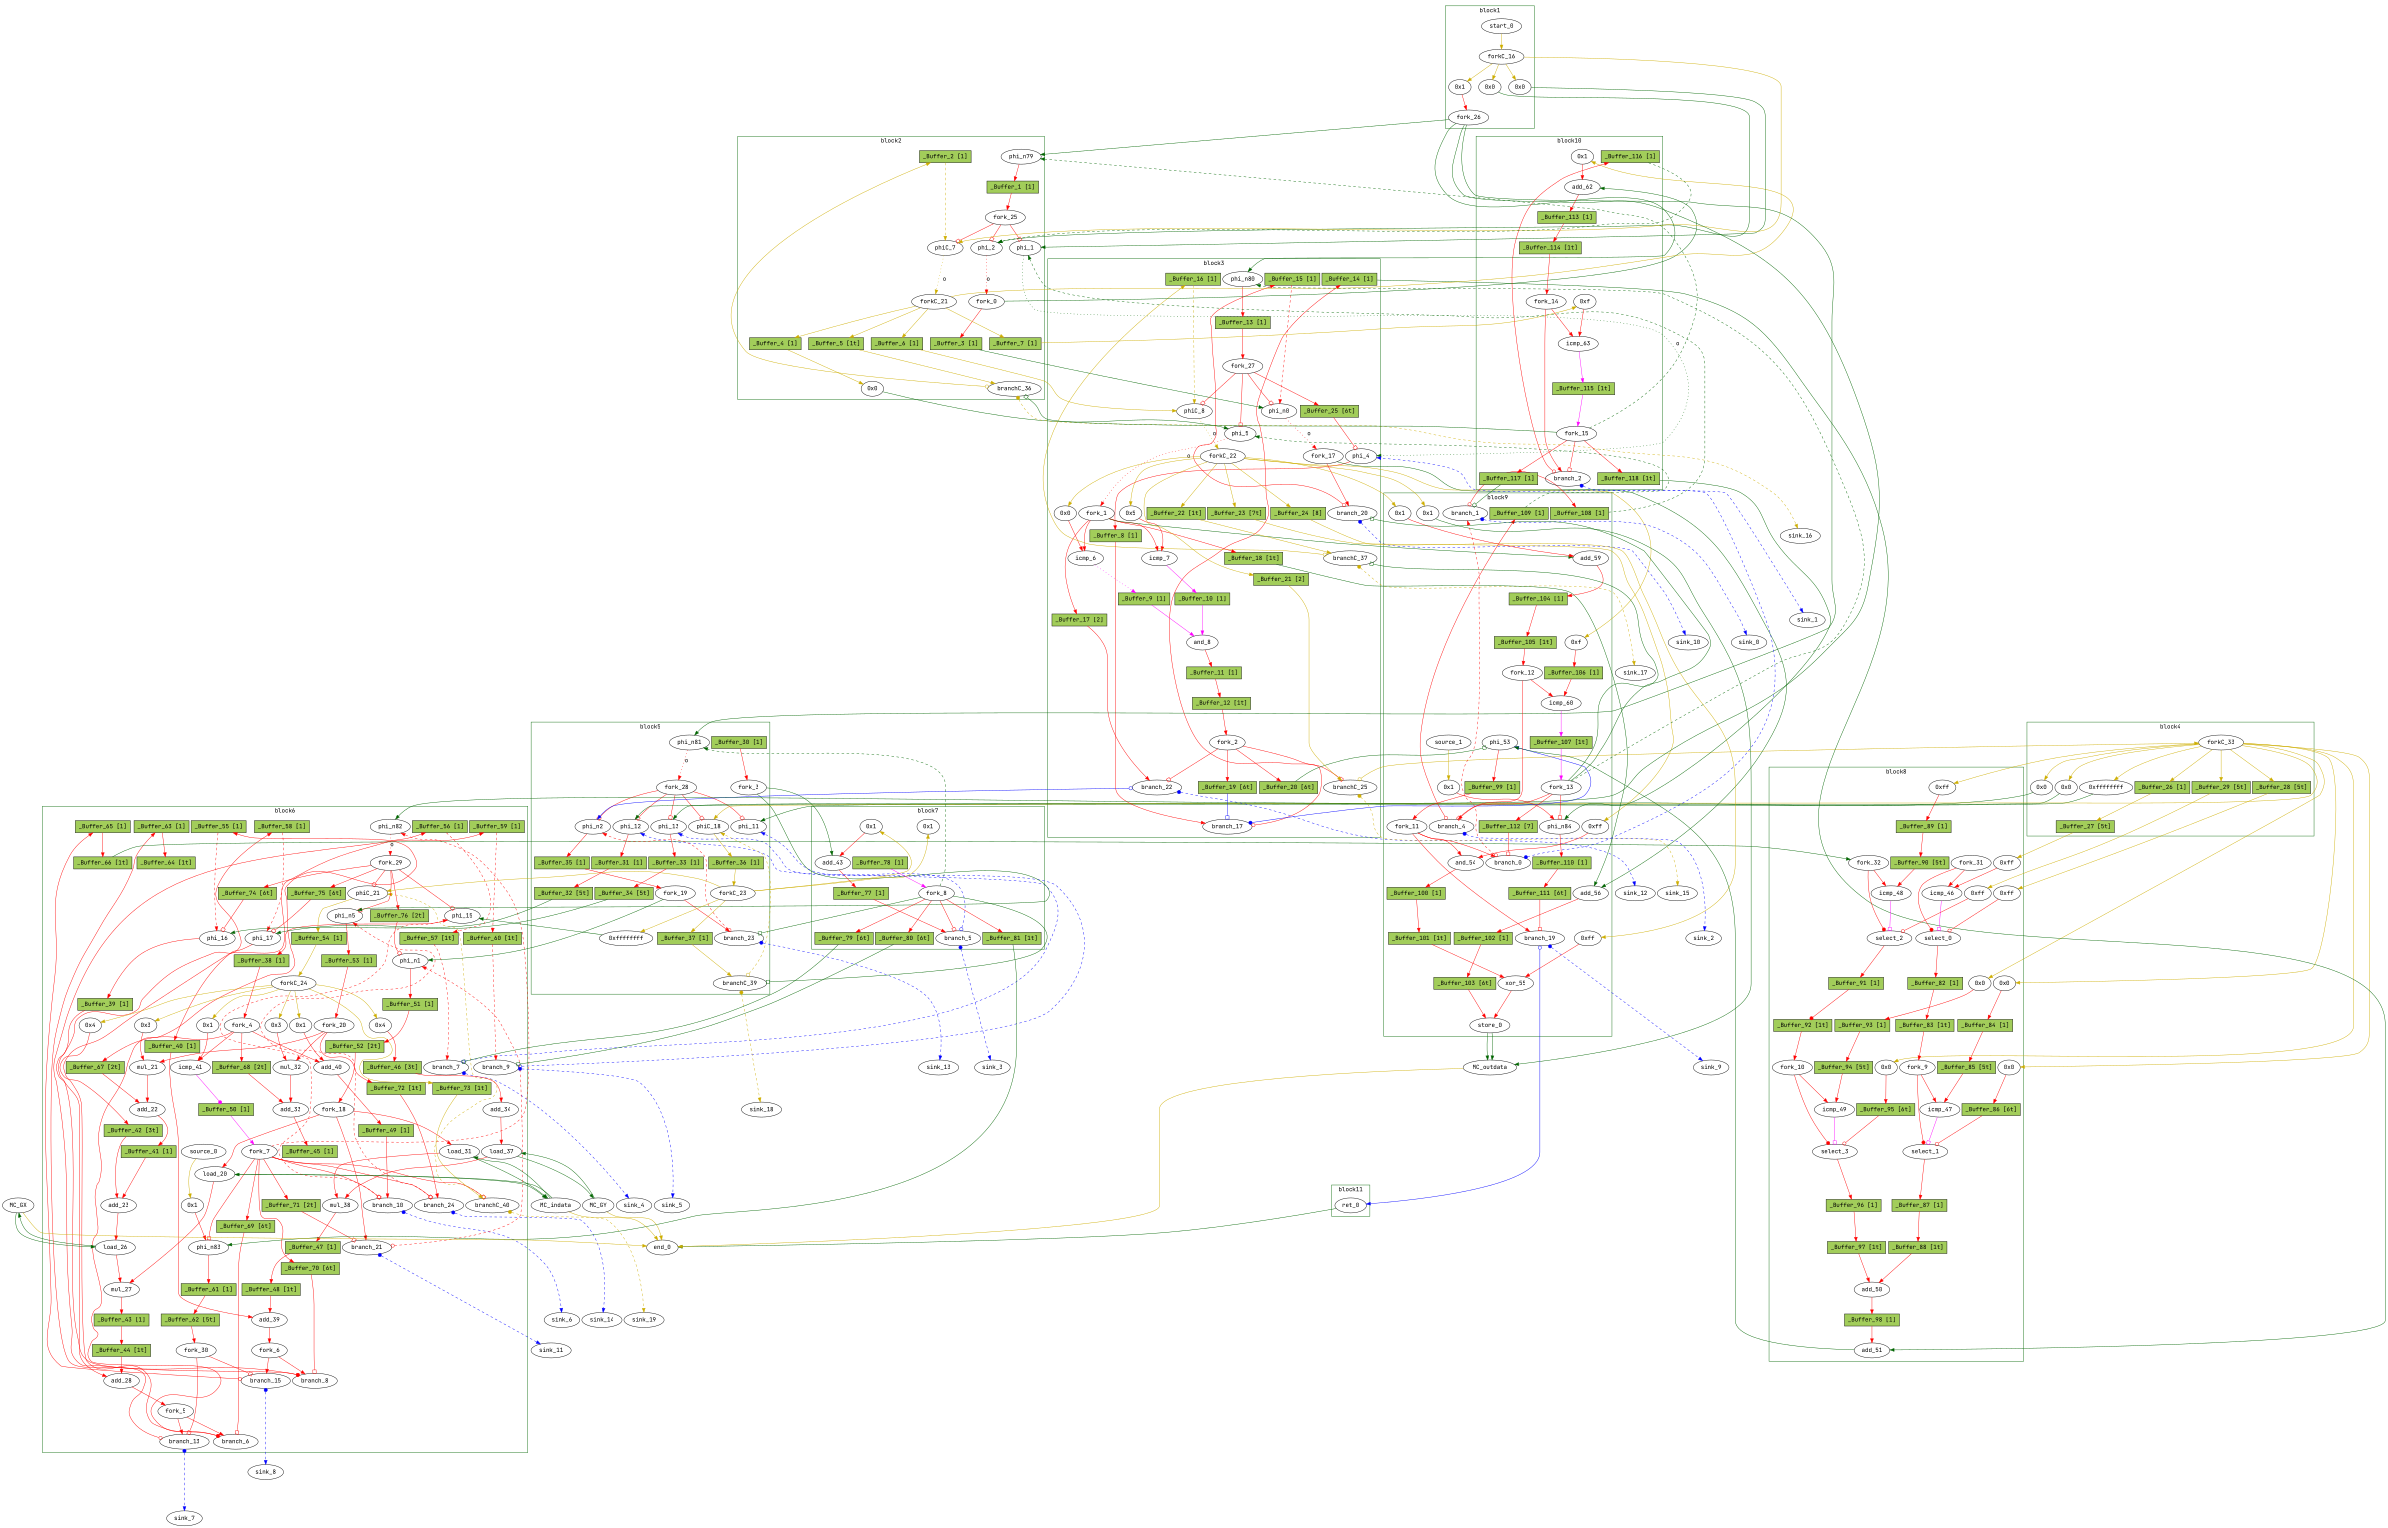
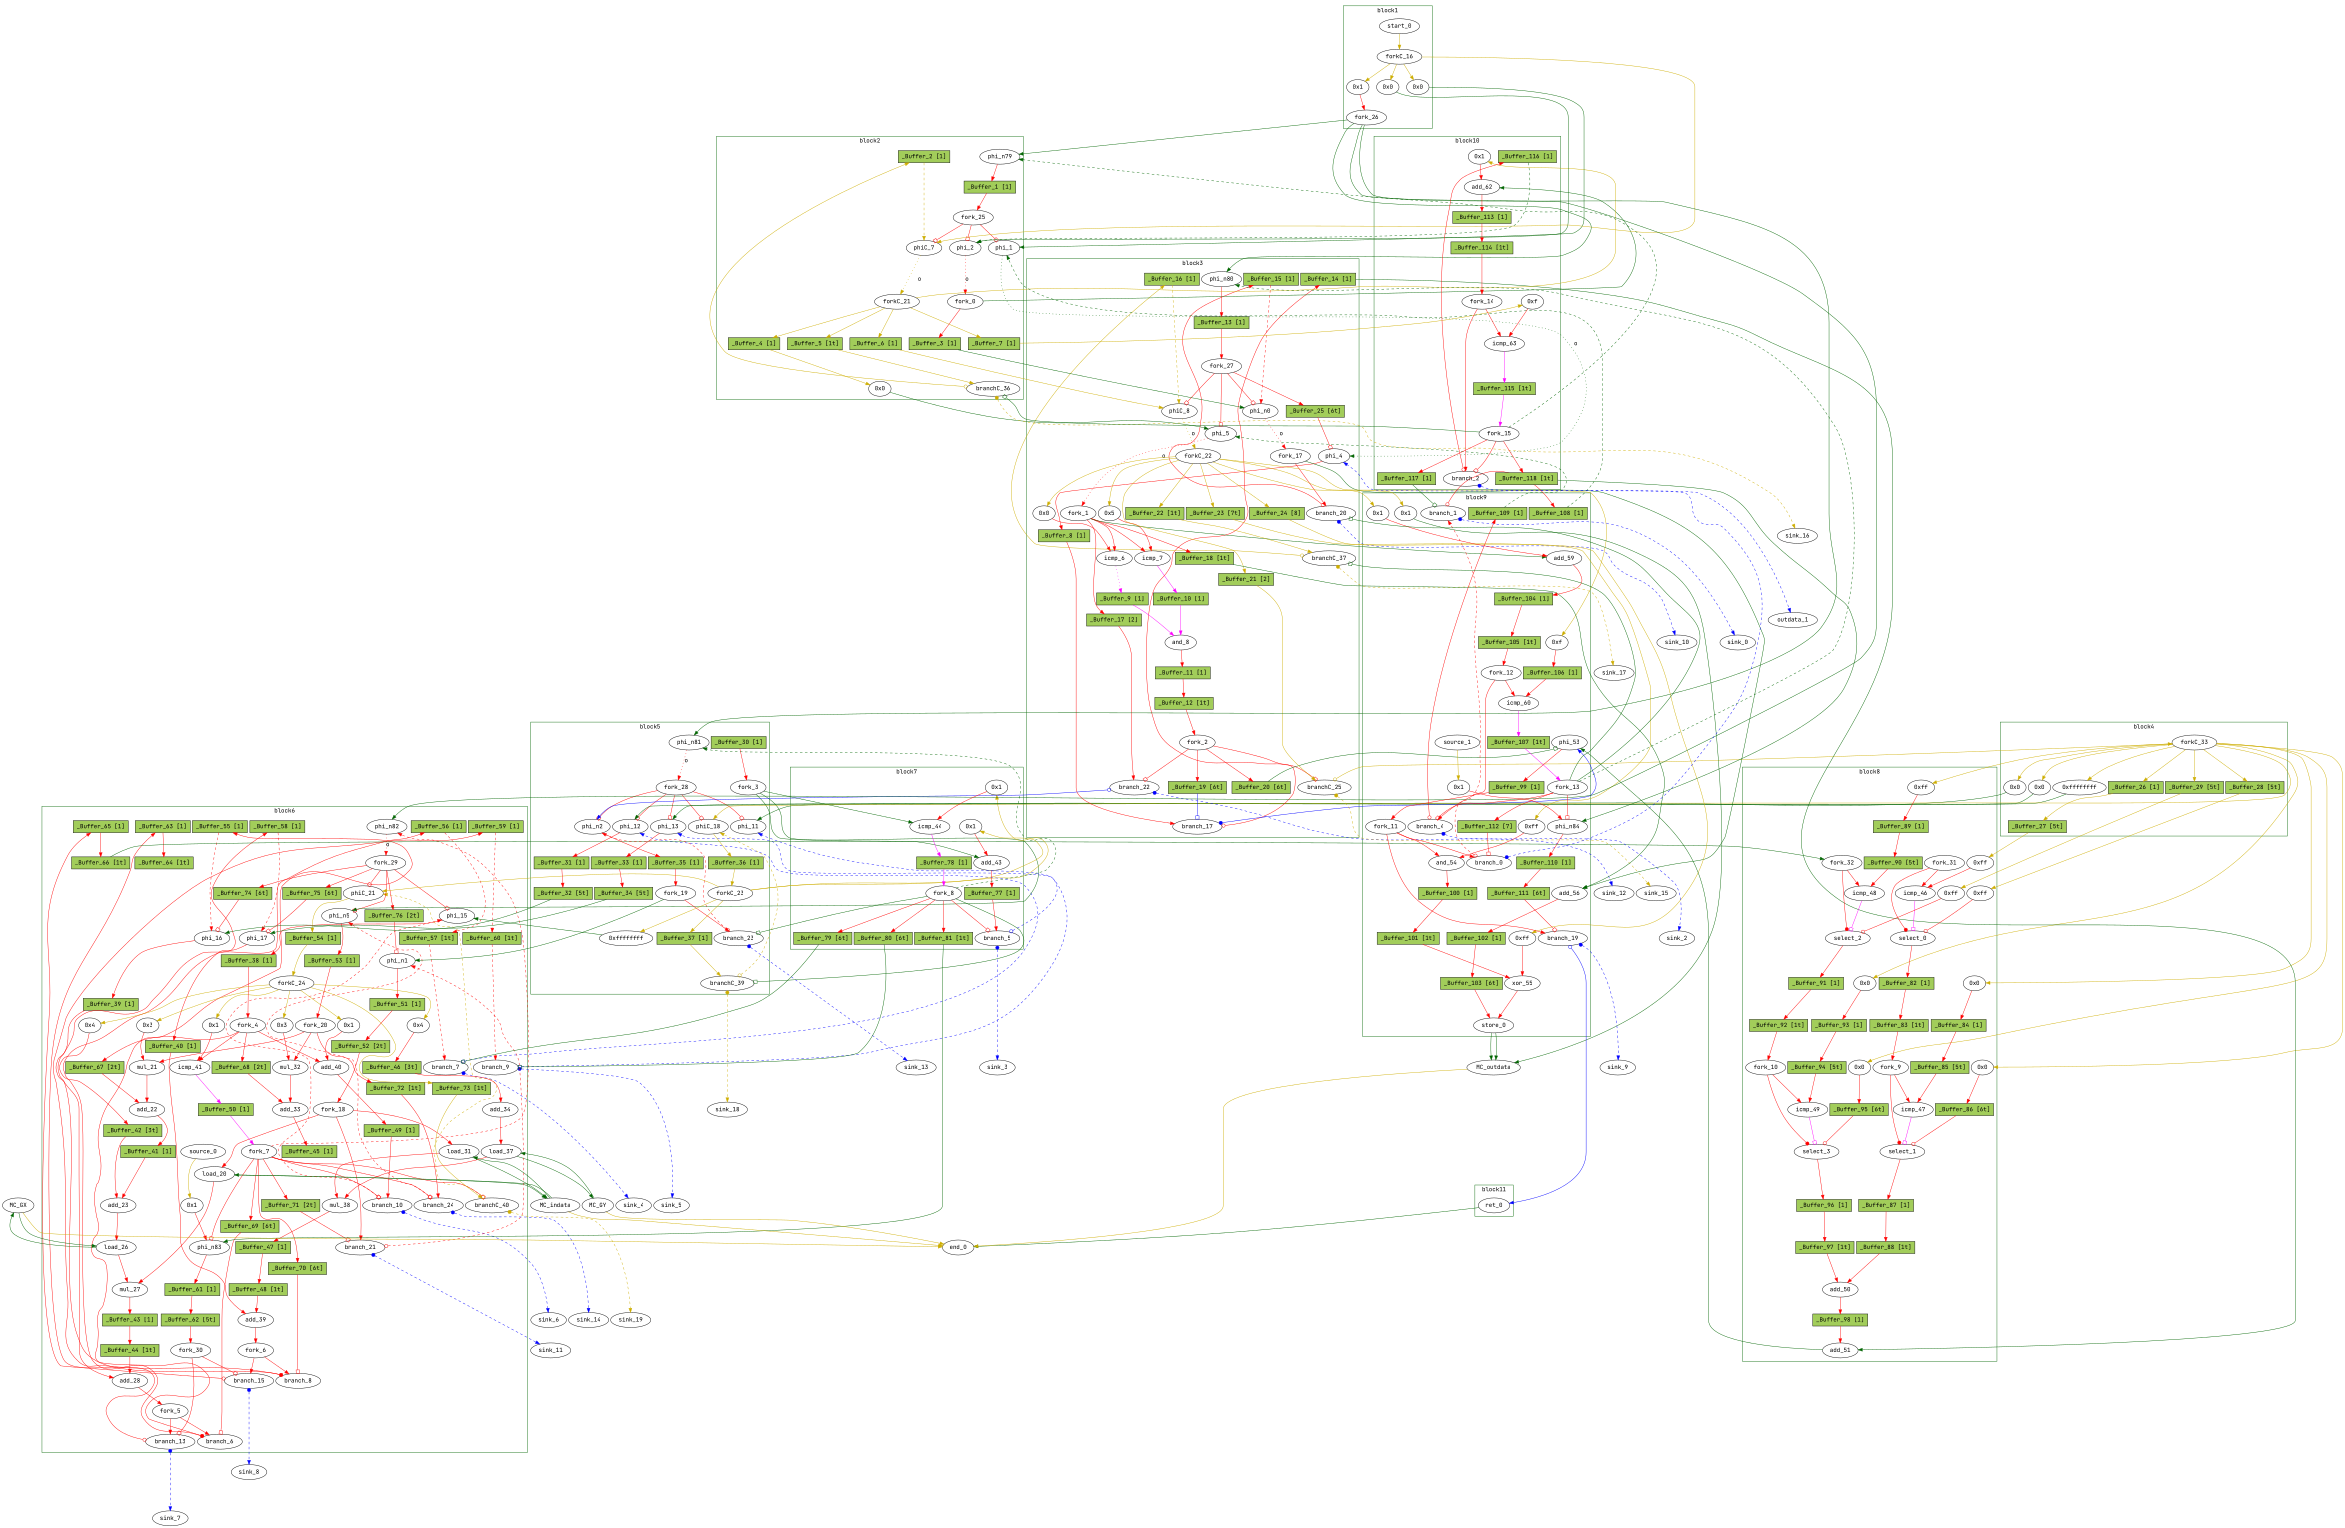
(1807, 620) -> (1793, 620)
none -> (930, 827)
(1831, 1003) -> (1799, 1003)
(208, 1088) -> (207, 1088)
